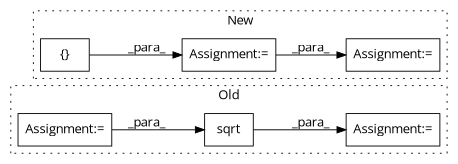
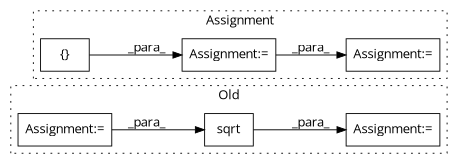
(240, 21) -> (240, 21)
